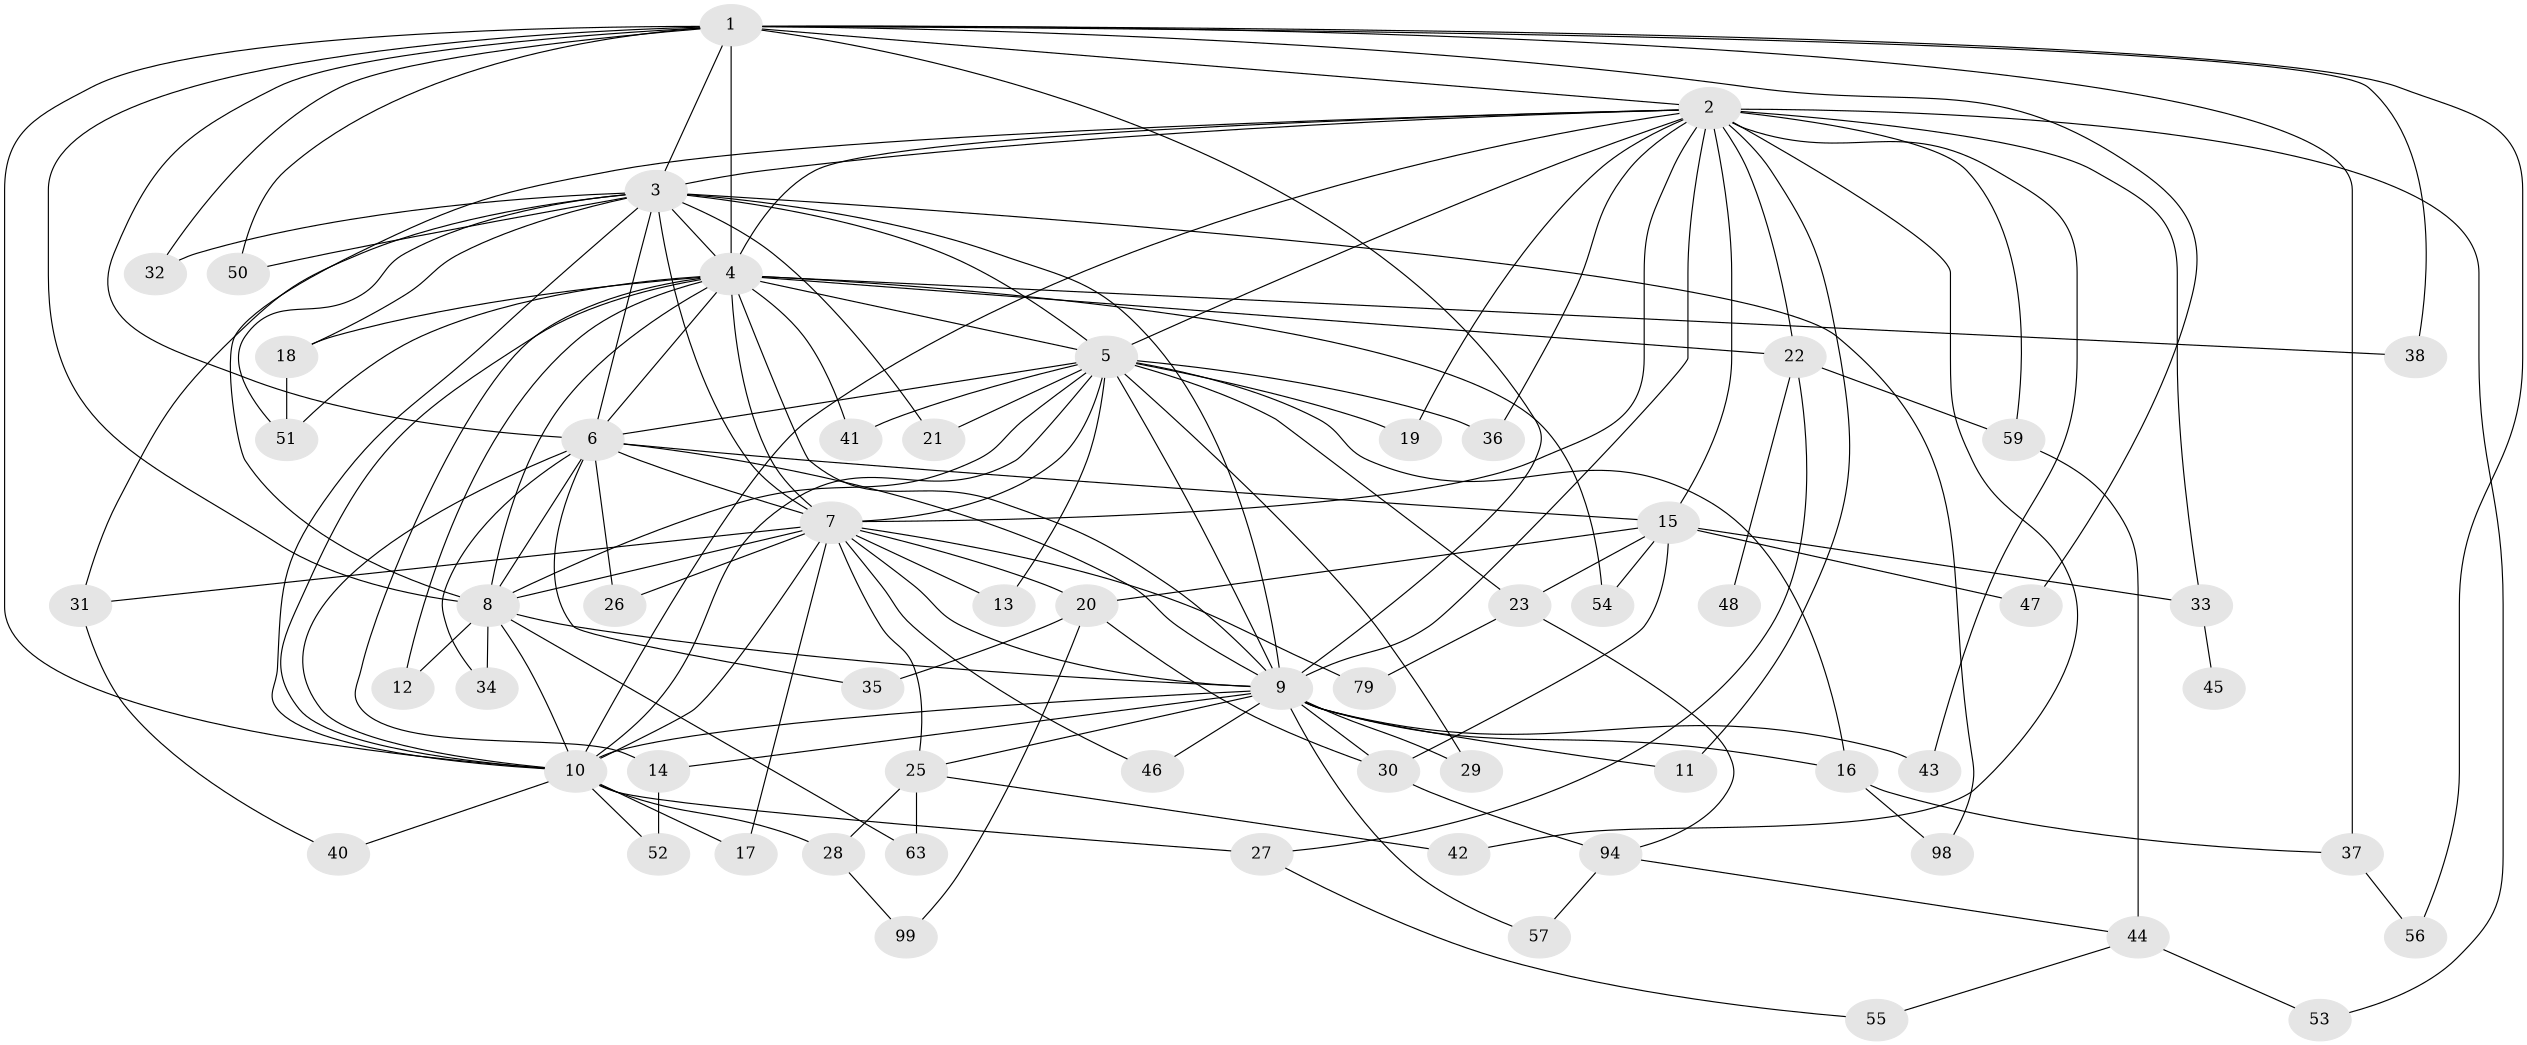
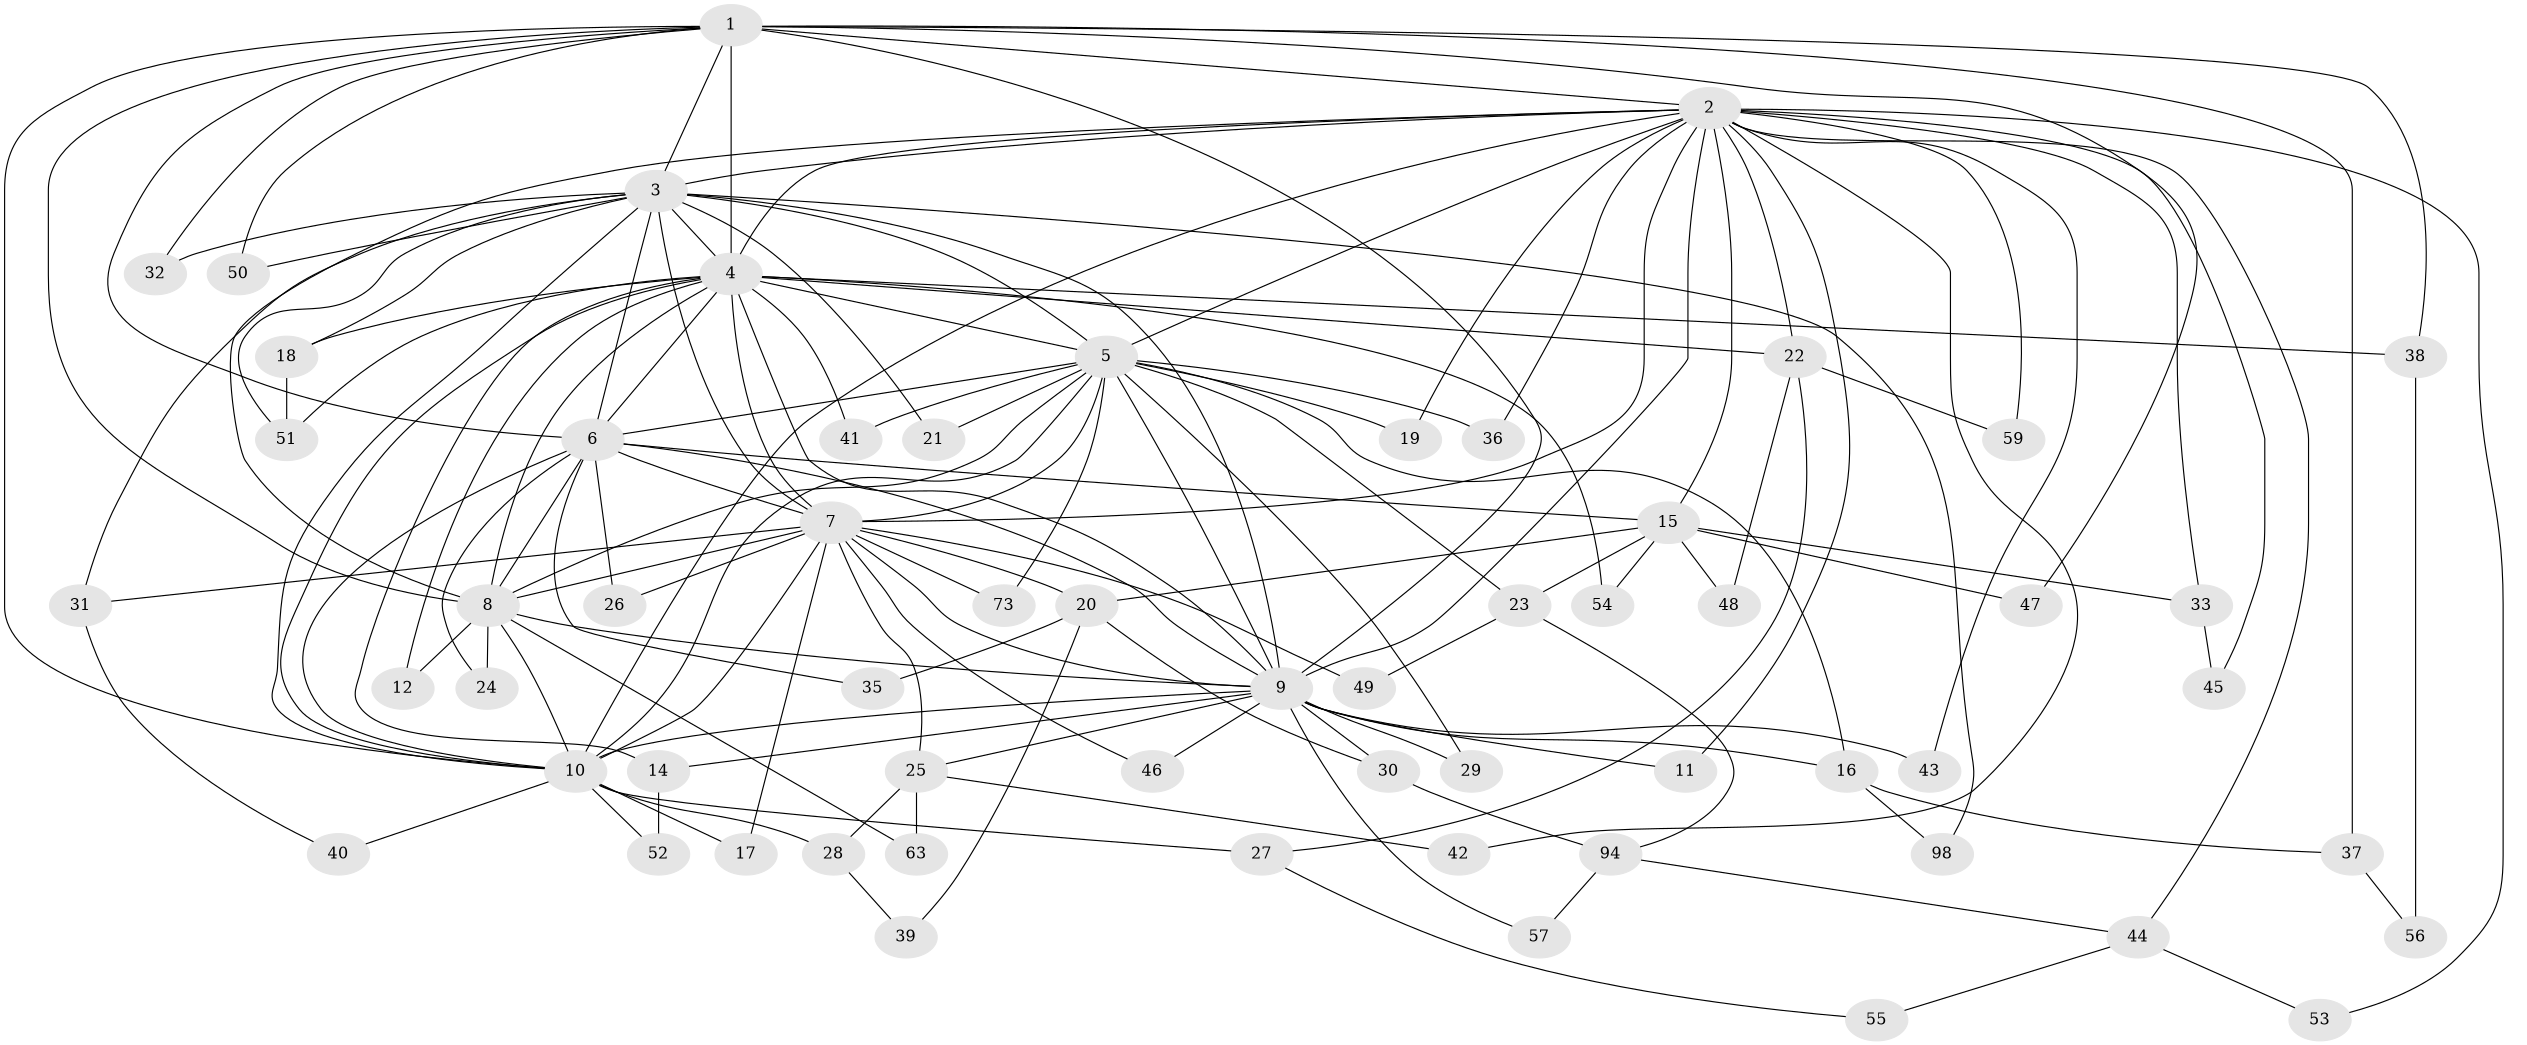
(2420, 95) -> (2416, 647)
none -> (2212, 284)
(1004, 606) -> (1004, 606)
(2138, 662) -> (2272, 328)
(1569, 675) -> (1699, 564)
(487, 689) -> (487, 689)
(1364, 689) -> (1364, 689)
(906, 937) -> (906, 937)
